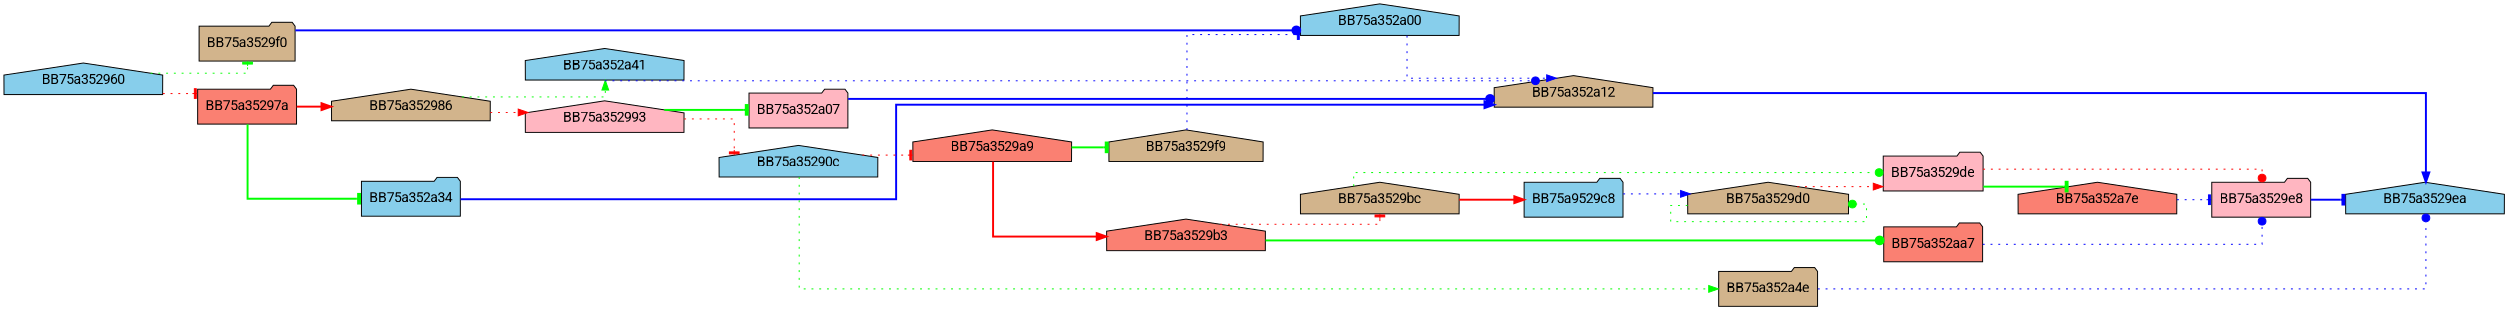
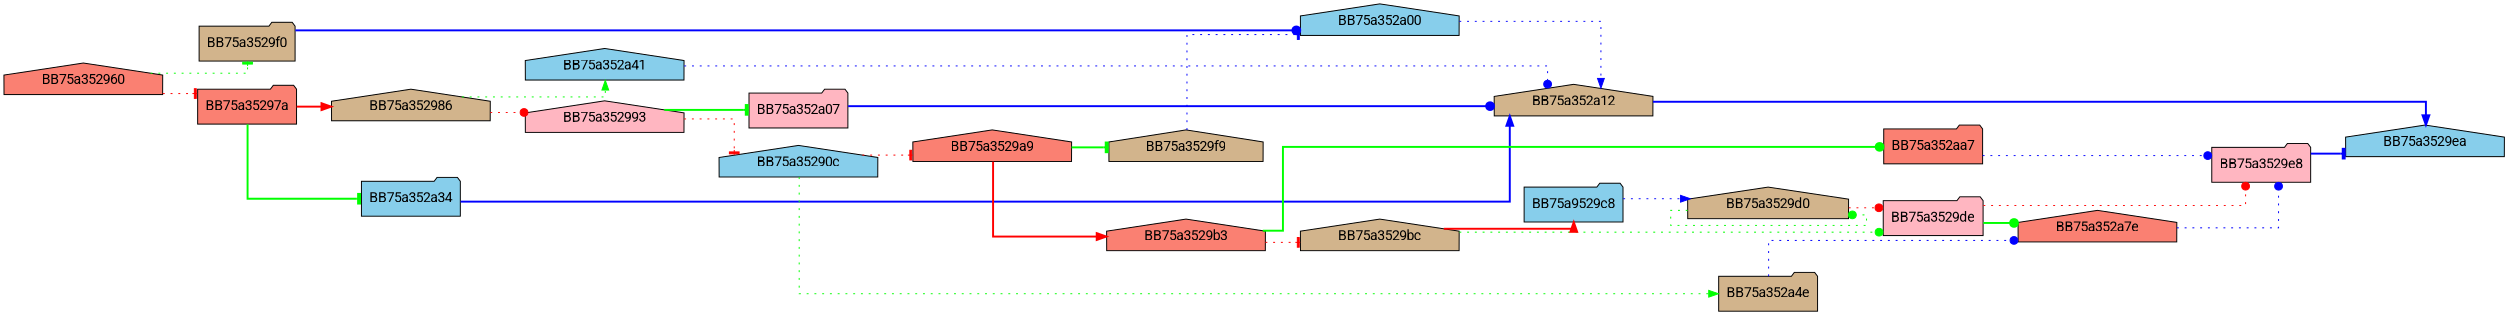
(83, 80) -> (83, 80)
(504, 112) -> (505, 112)
(1835, 187) -> (1862, 208)
(2024, 187) -> (1997, 223)
(2192, 200) -> (2247, 228)
(2155, 289) -> (1871, 240)
